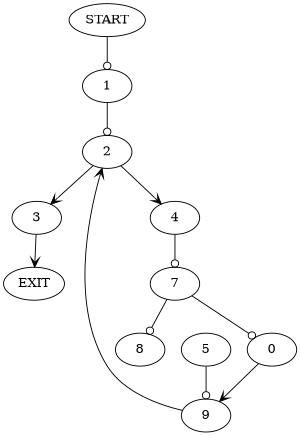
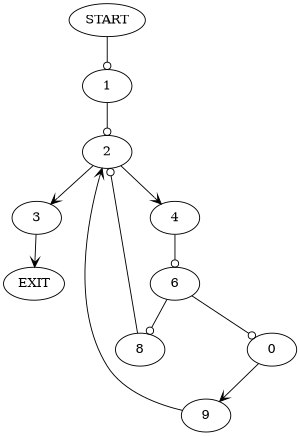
none -> (124, 255)
(175, 284) -> (175, 284)
(206, 350) -> none
